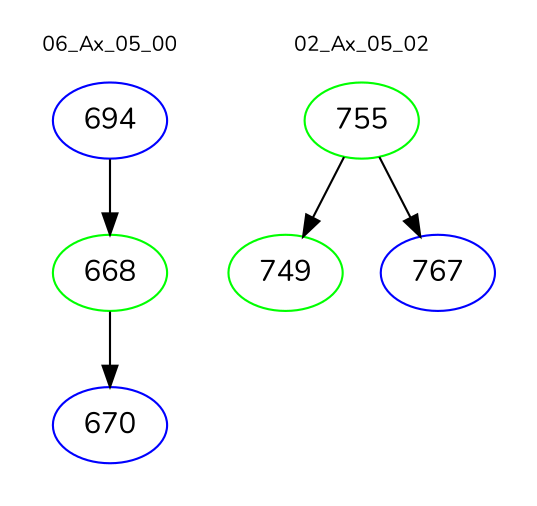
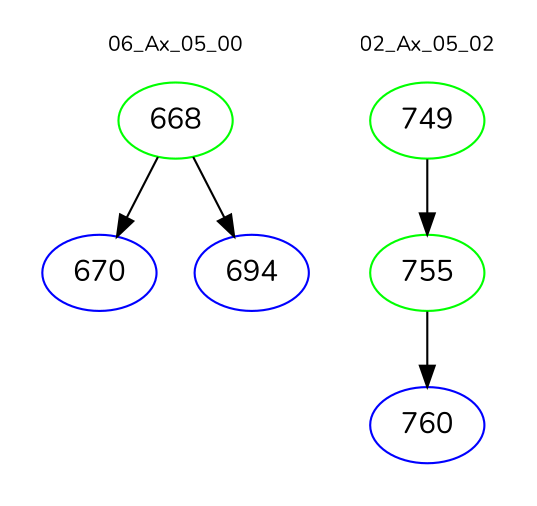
(110, 186) -> (209, 187)
(329, 187) -> (427, 186)
(438, 273) -> (427, 425)
